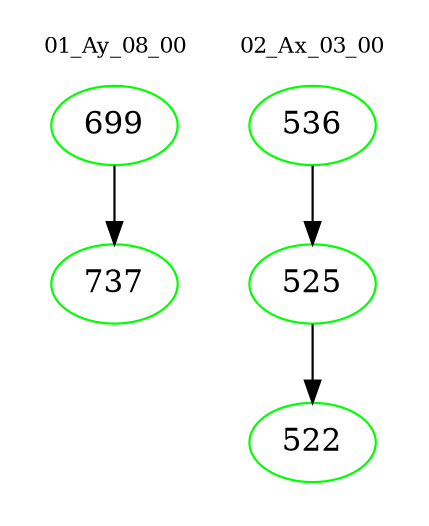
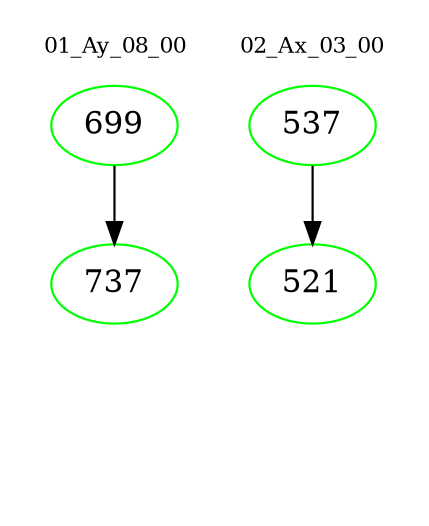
(313, 125) -> (313, 125)
(313, 284) -> (313, 284)
(313, 442) -> none
